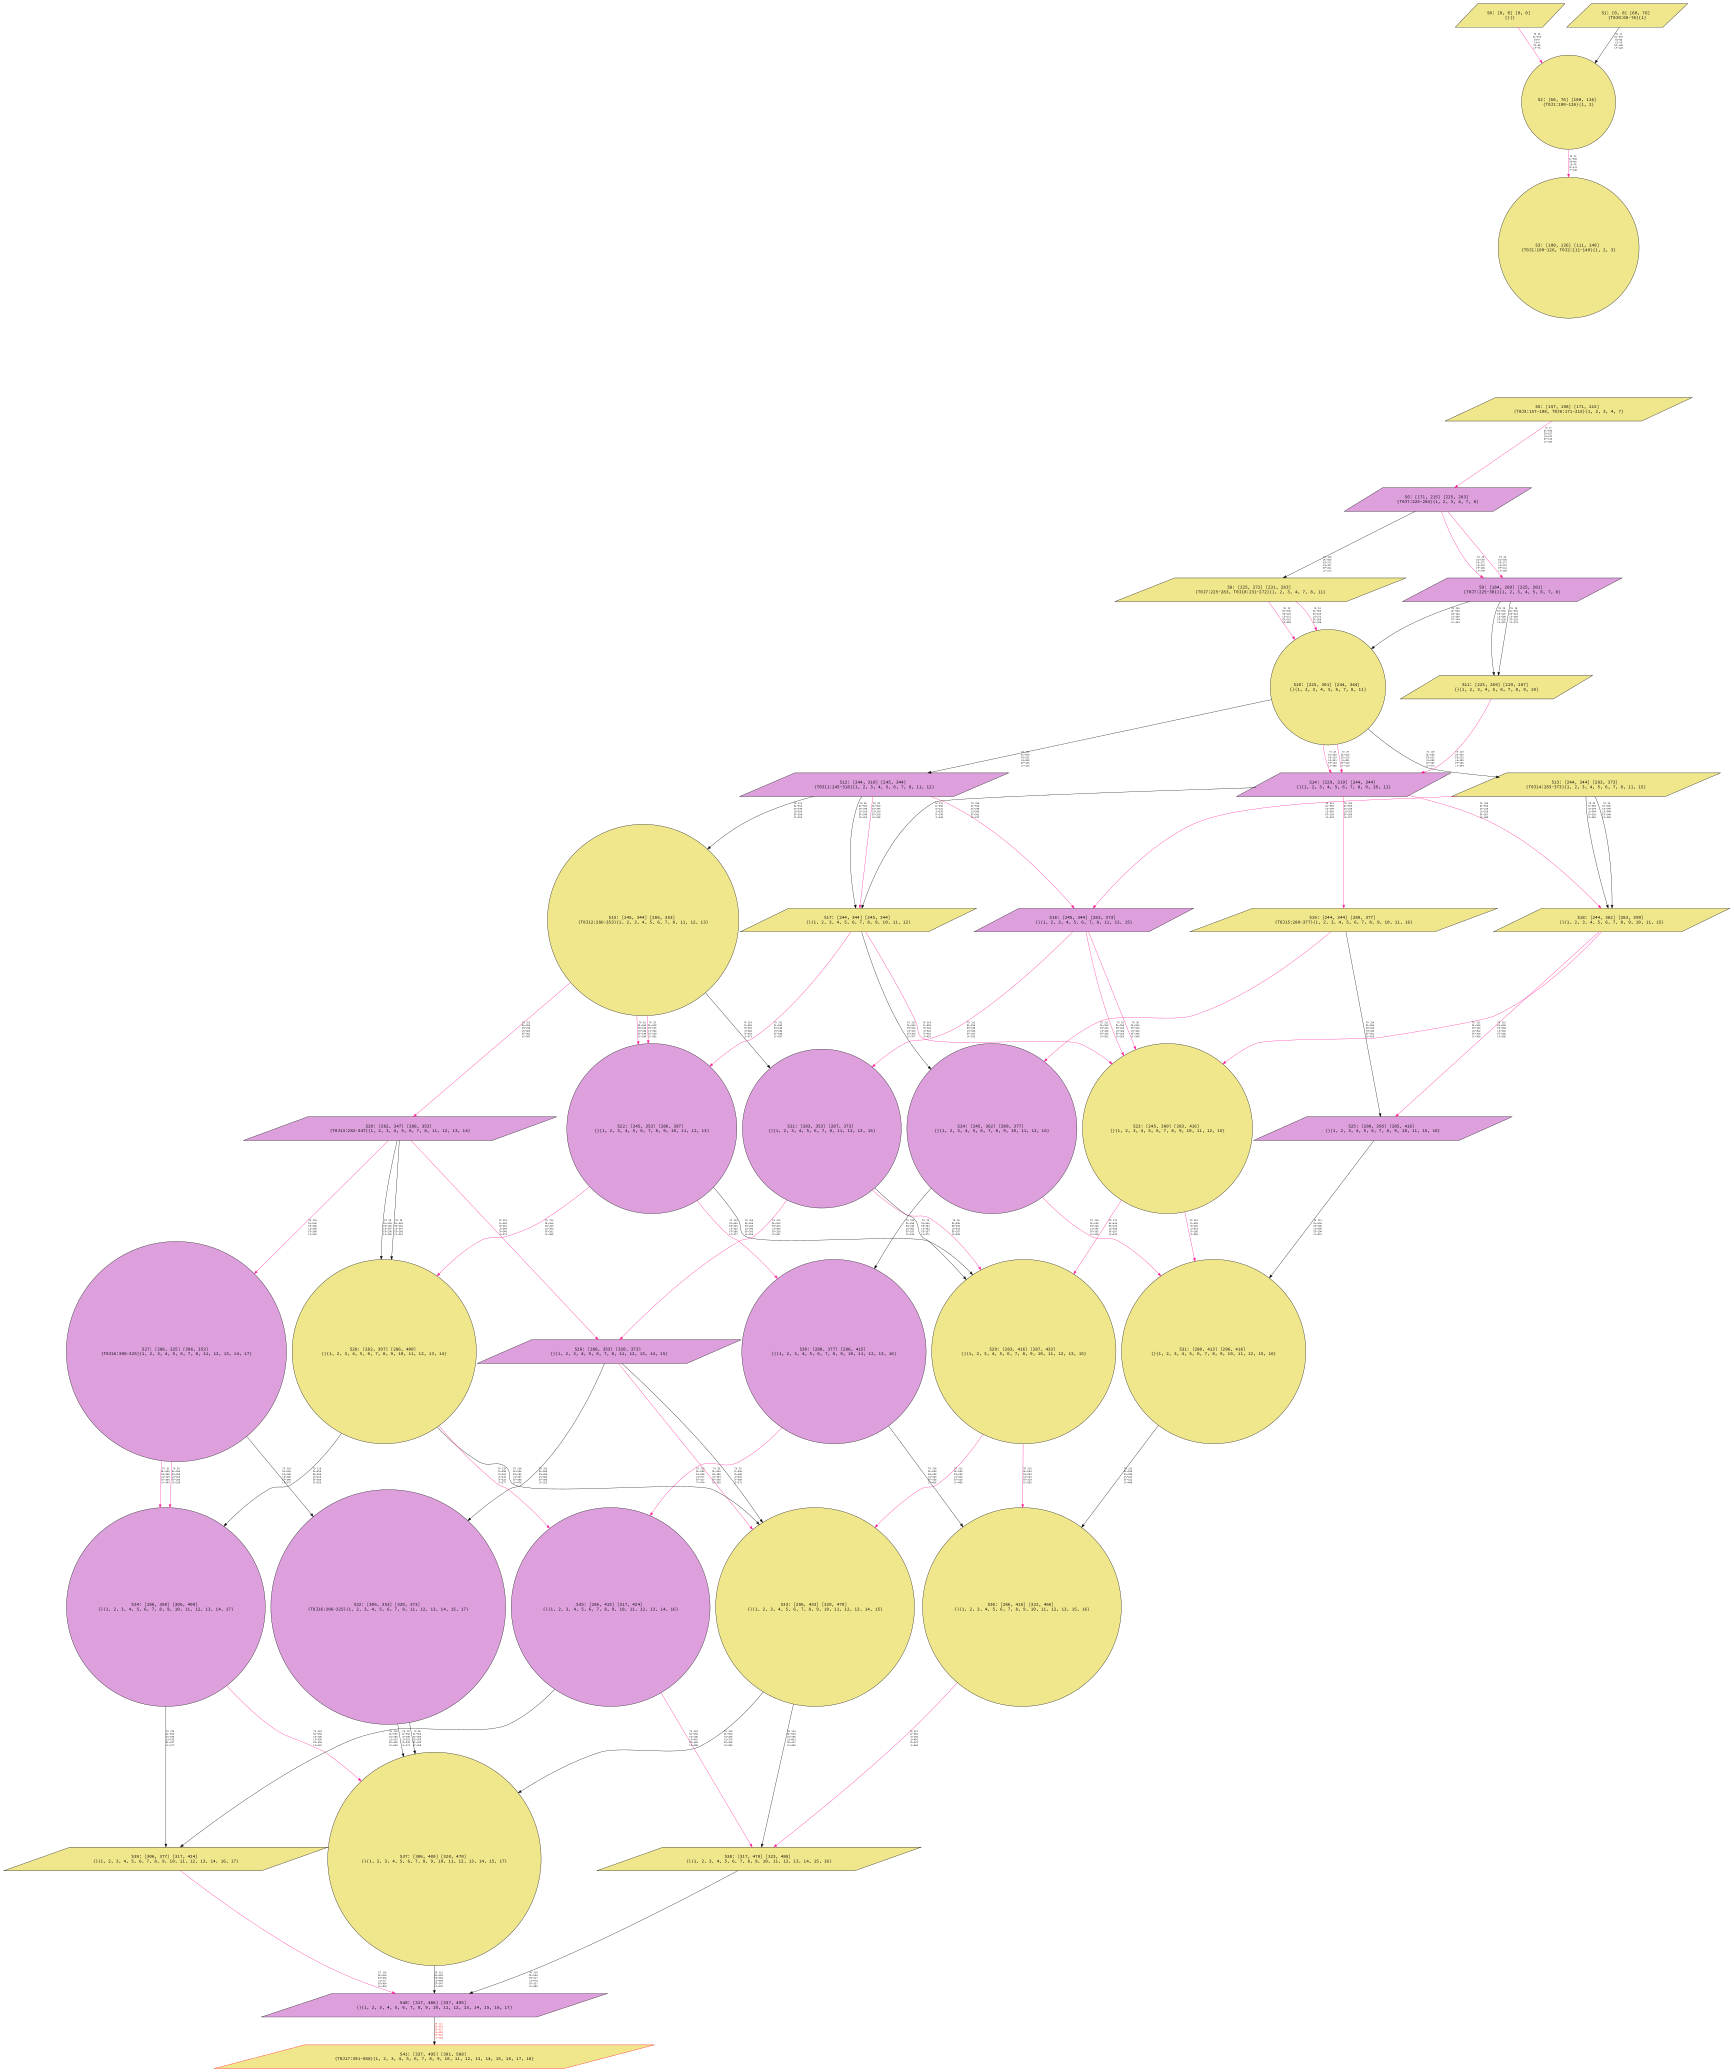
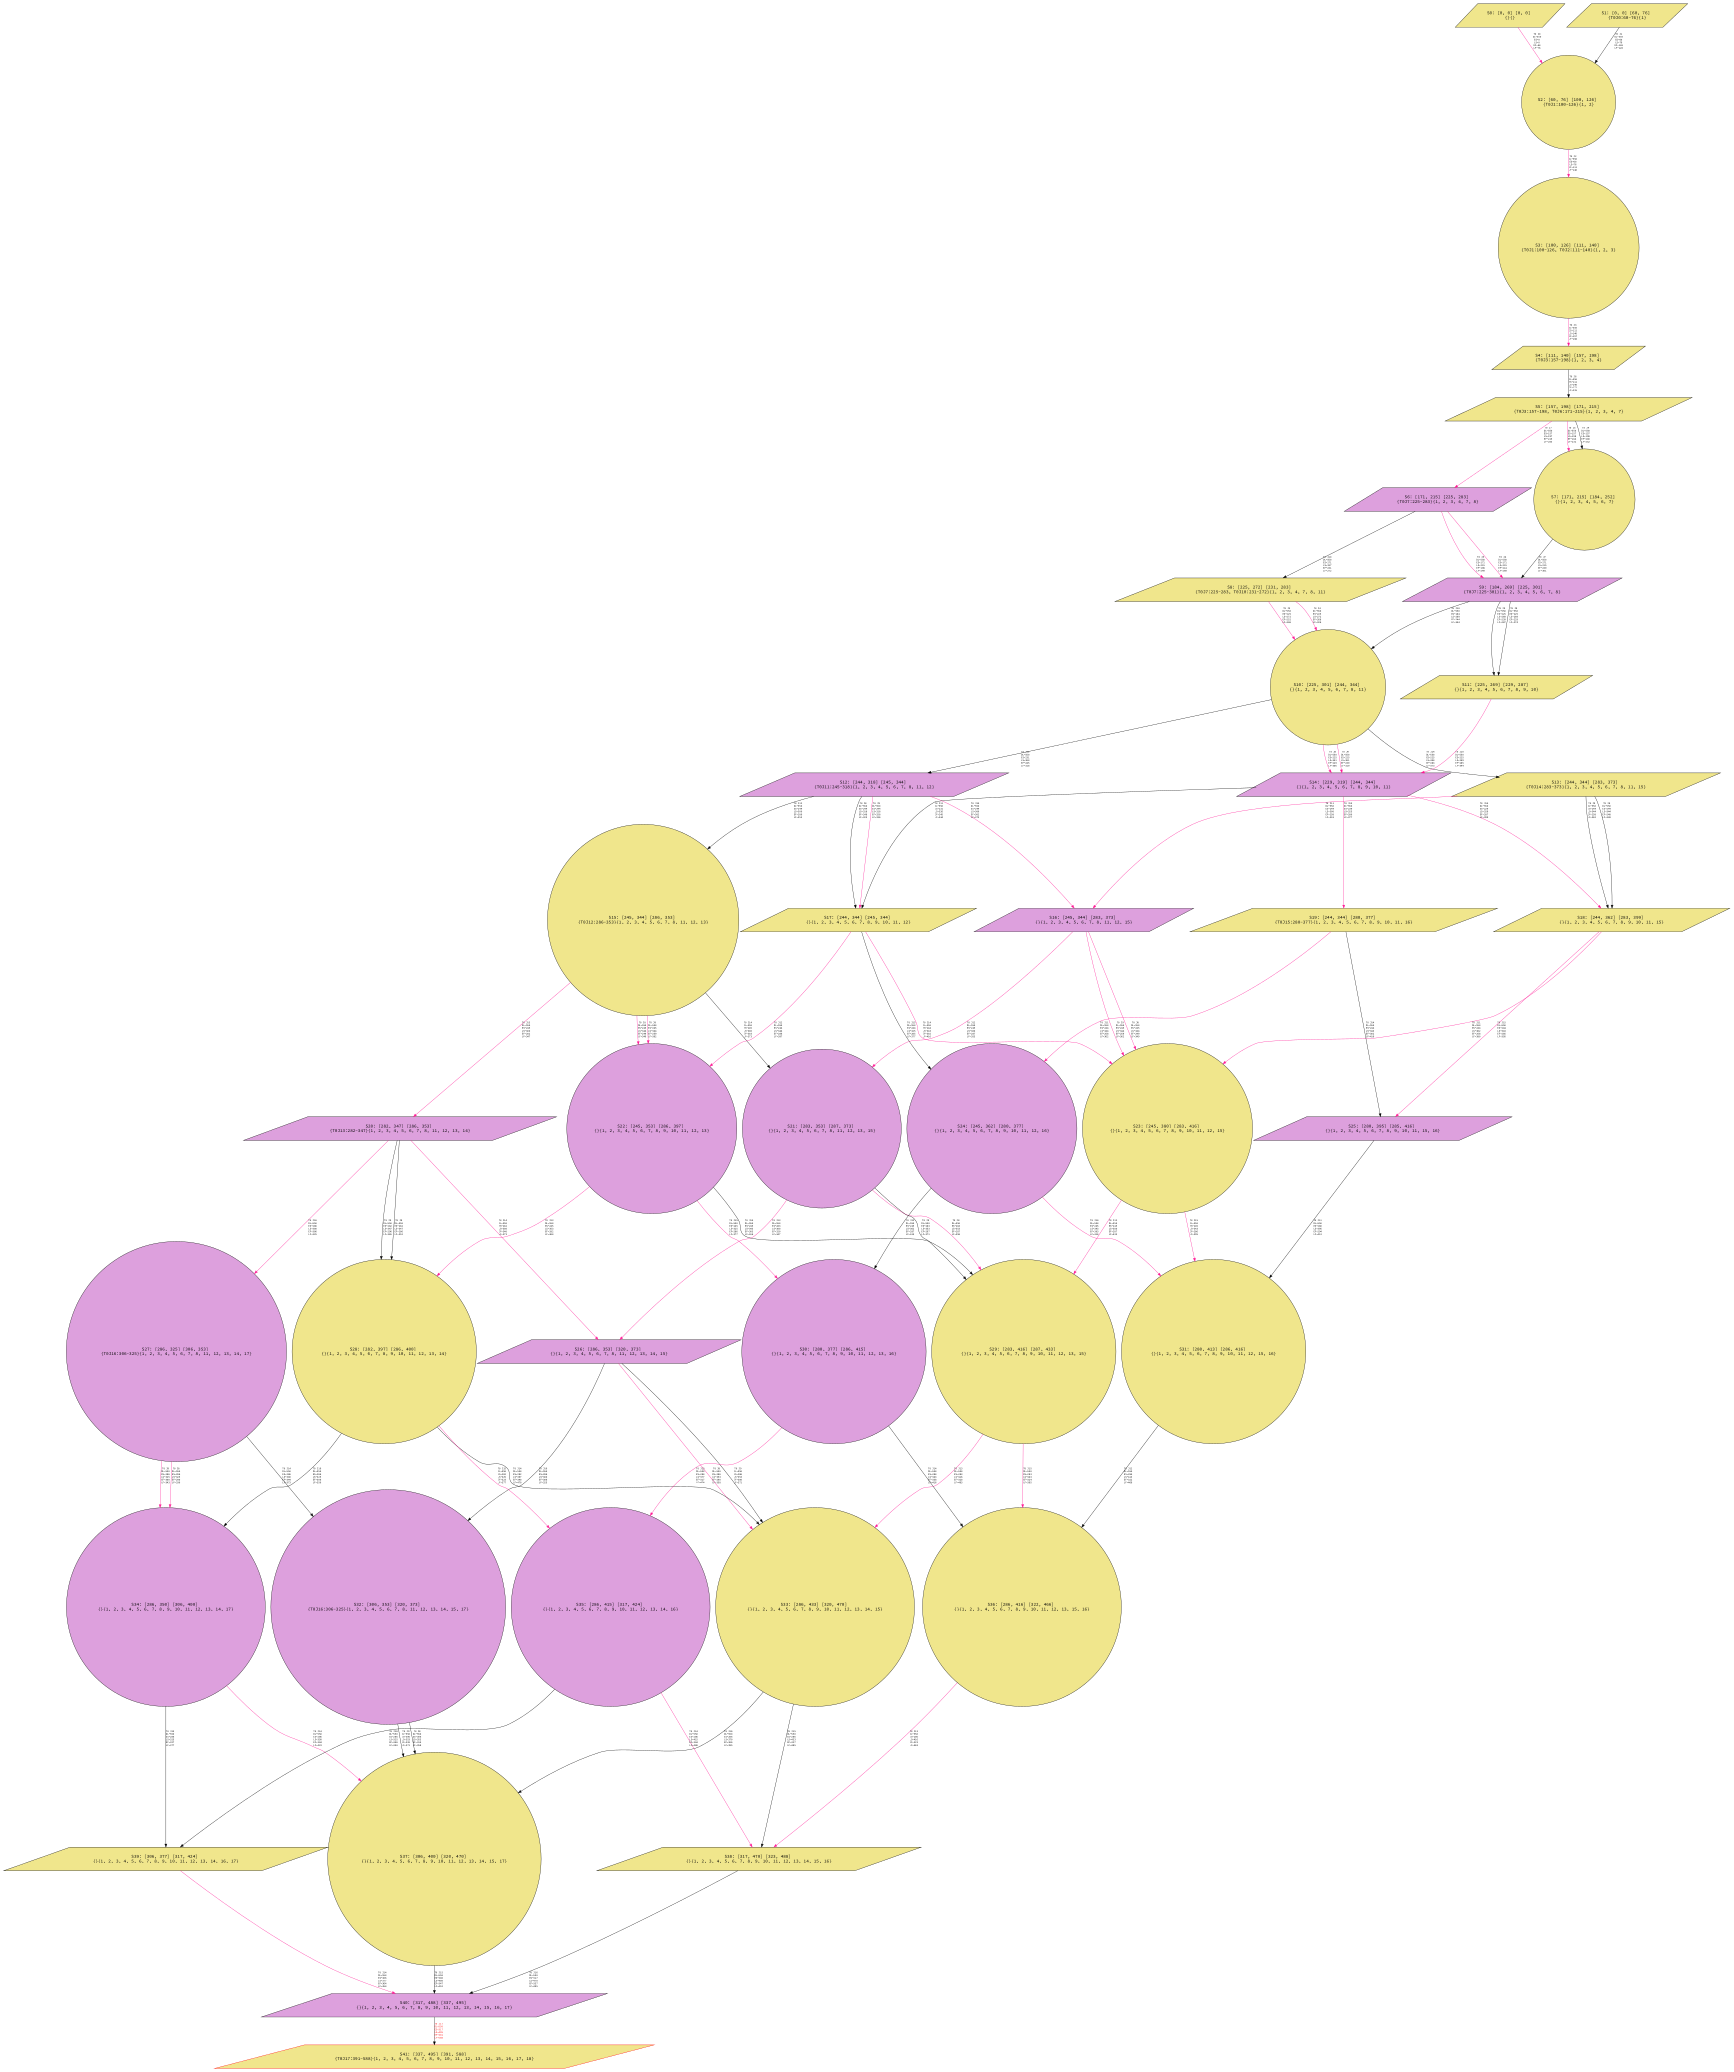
none -> (1569, 358)
none -> (1584, 500)
